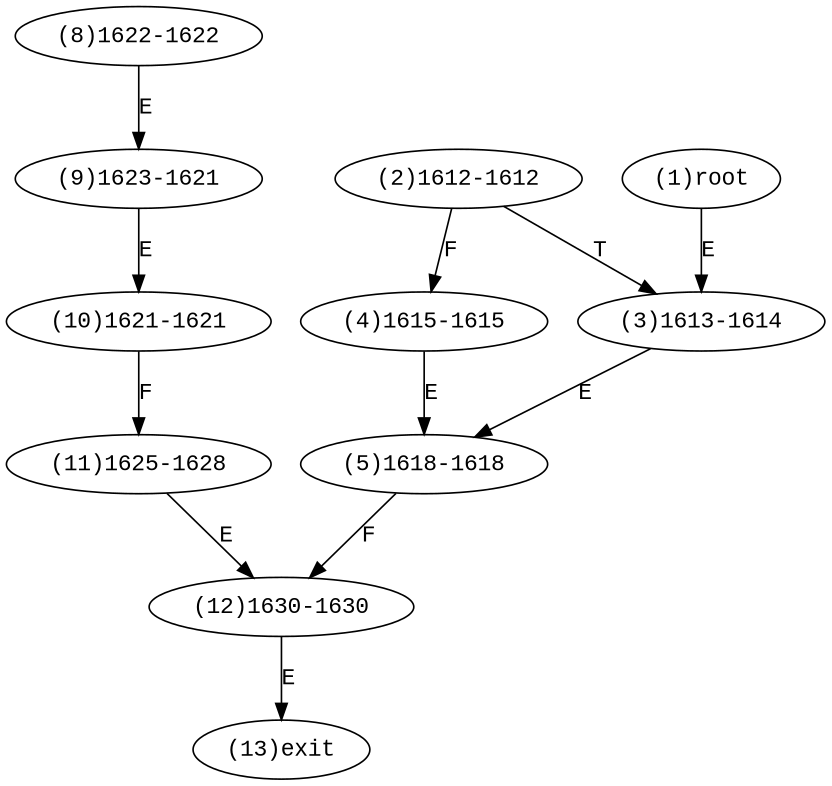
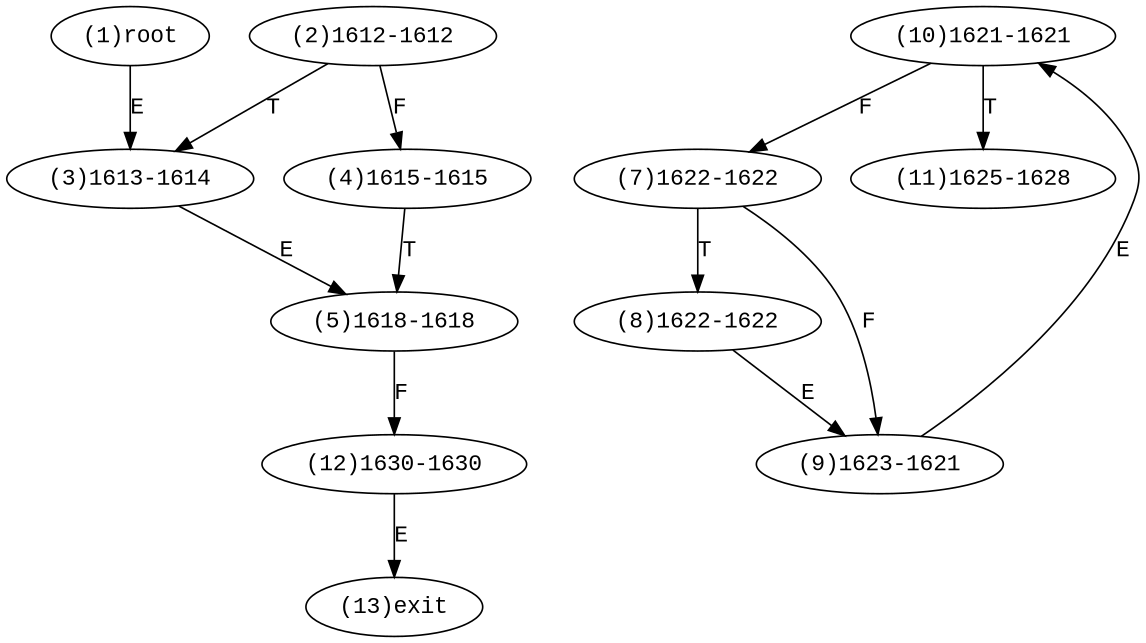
none -> (698, 179)
(146, 393) -> (991, 107)
(432, 393) -> (410, 250)
(204, 530) -> none
